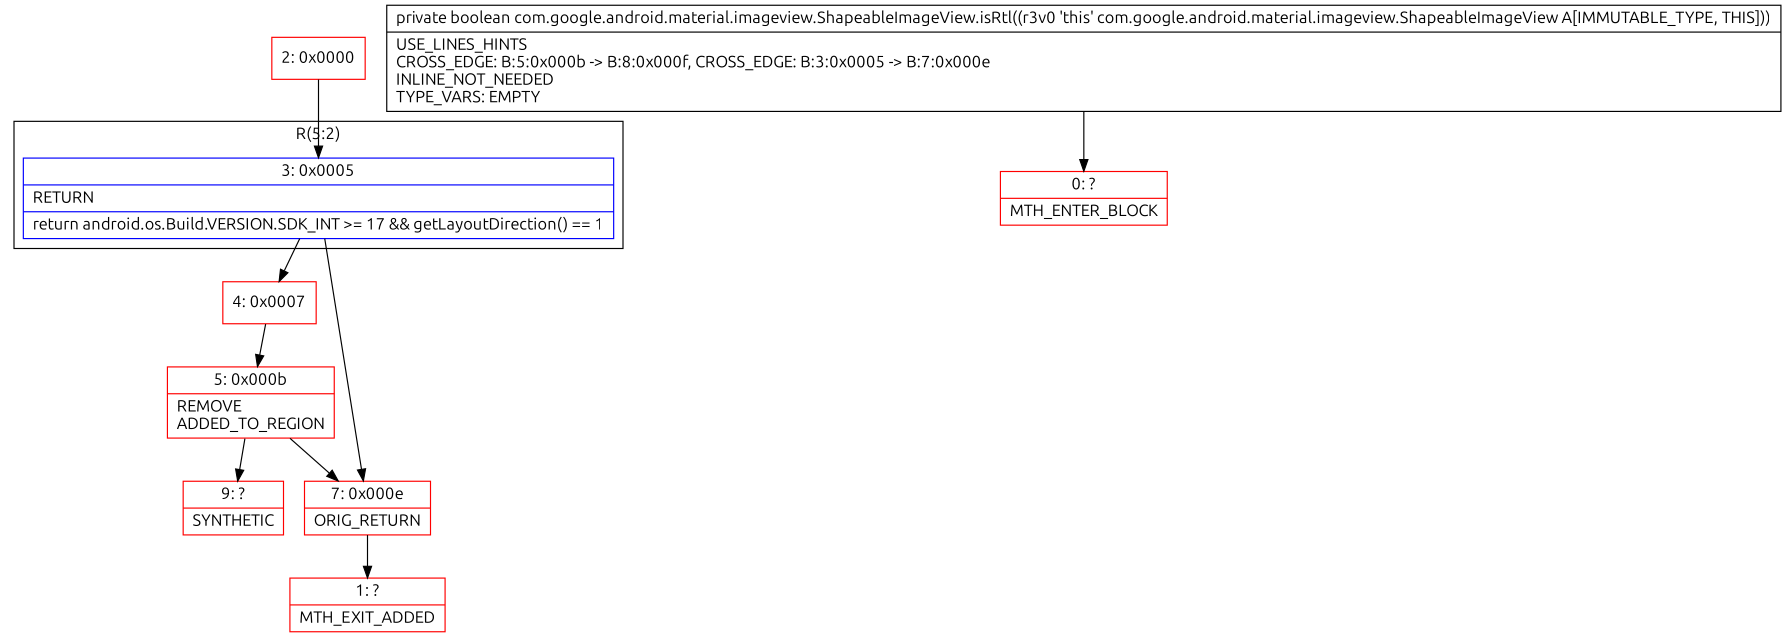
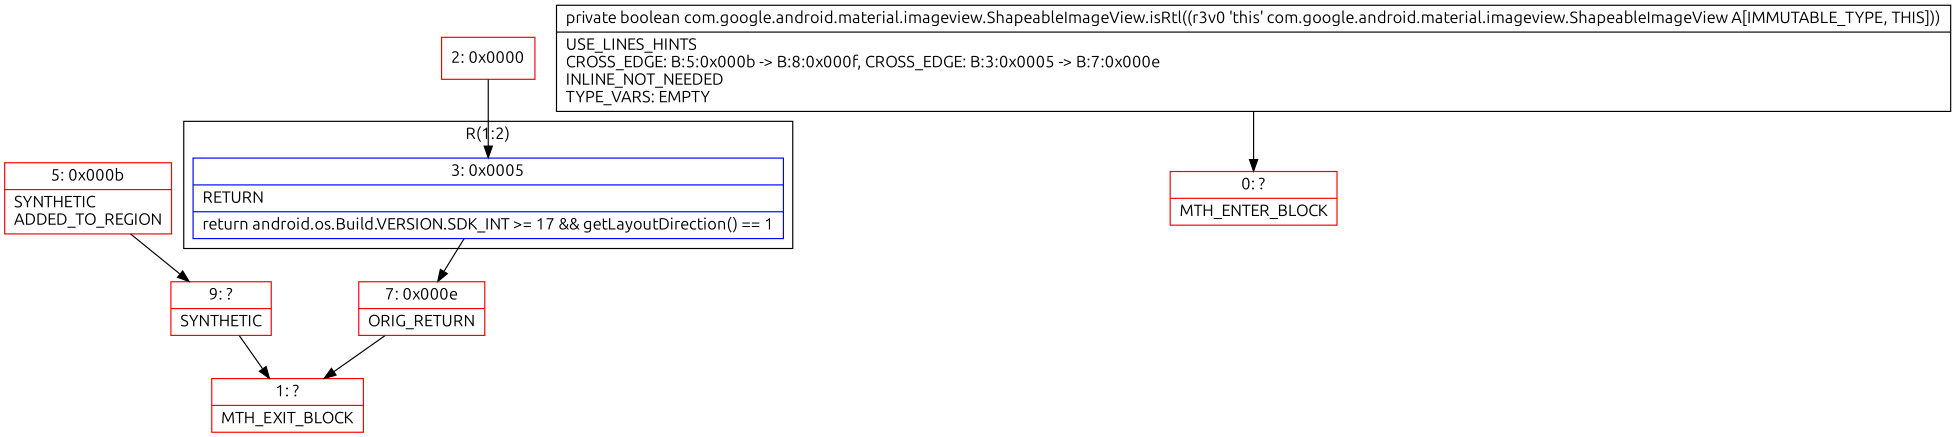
(318, 135) -> (488, 135)
(270, 303) -> none
none -> (251, 352)
(209, 407) -> (55, 202)
(310, 456) -> none
(368, 618) -> (288, 418)
